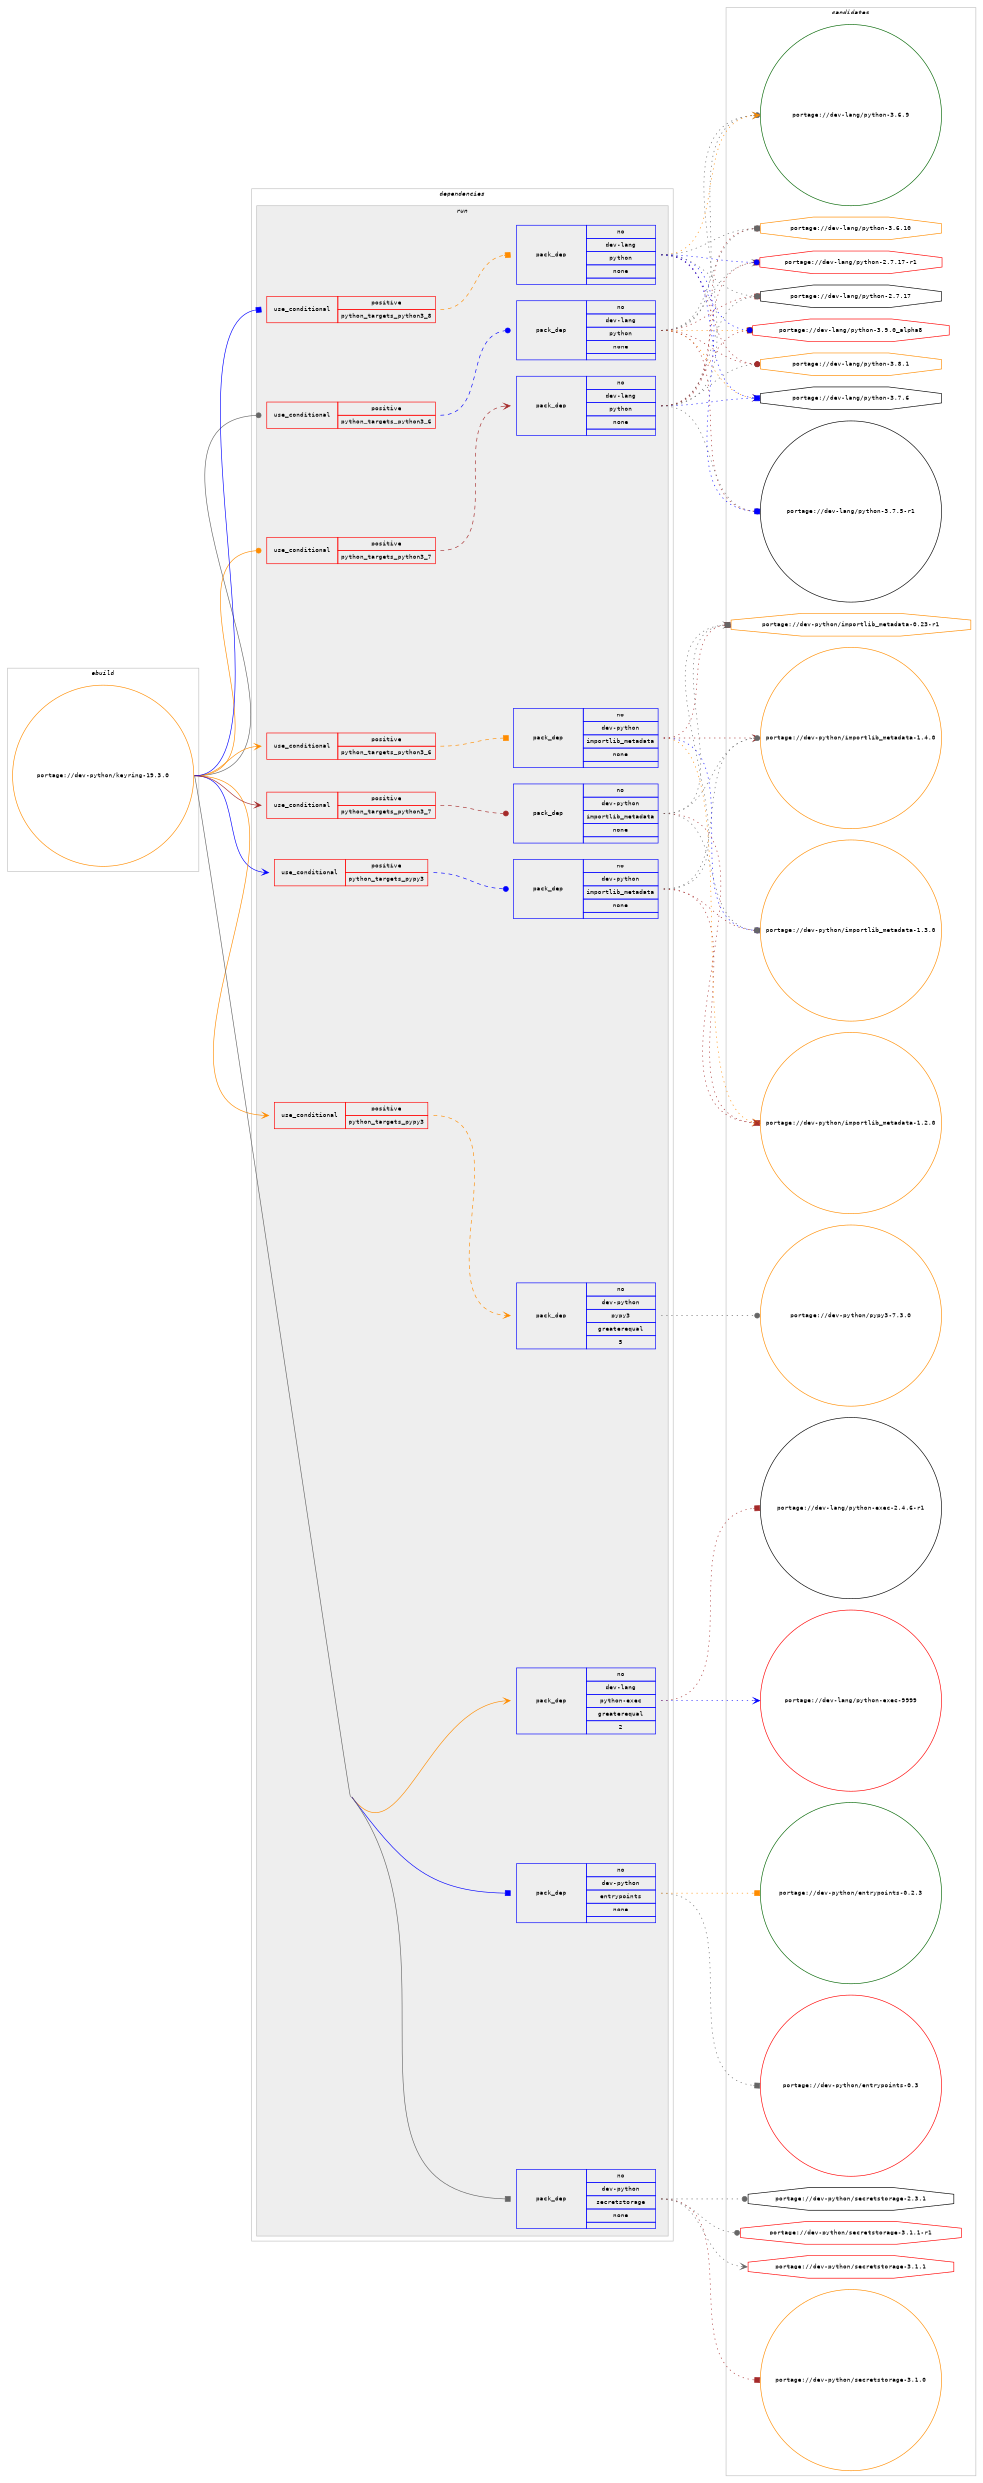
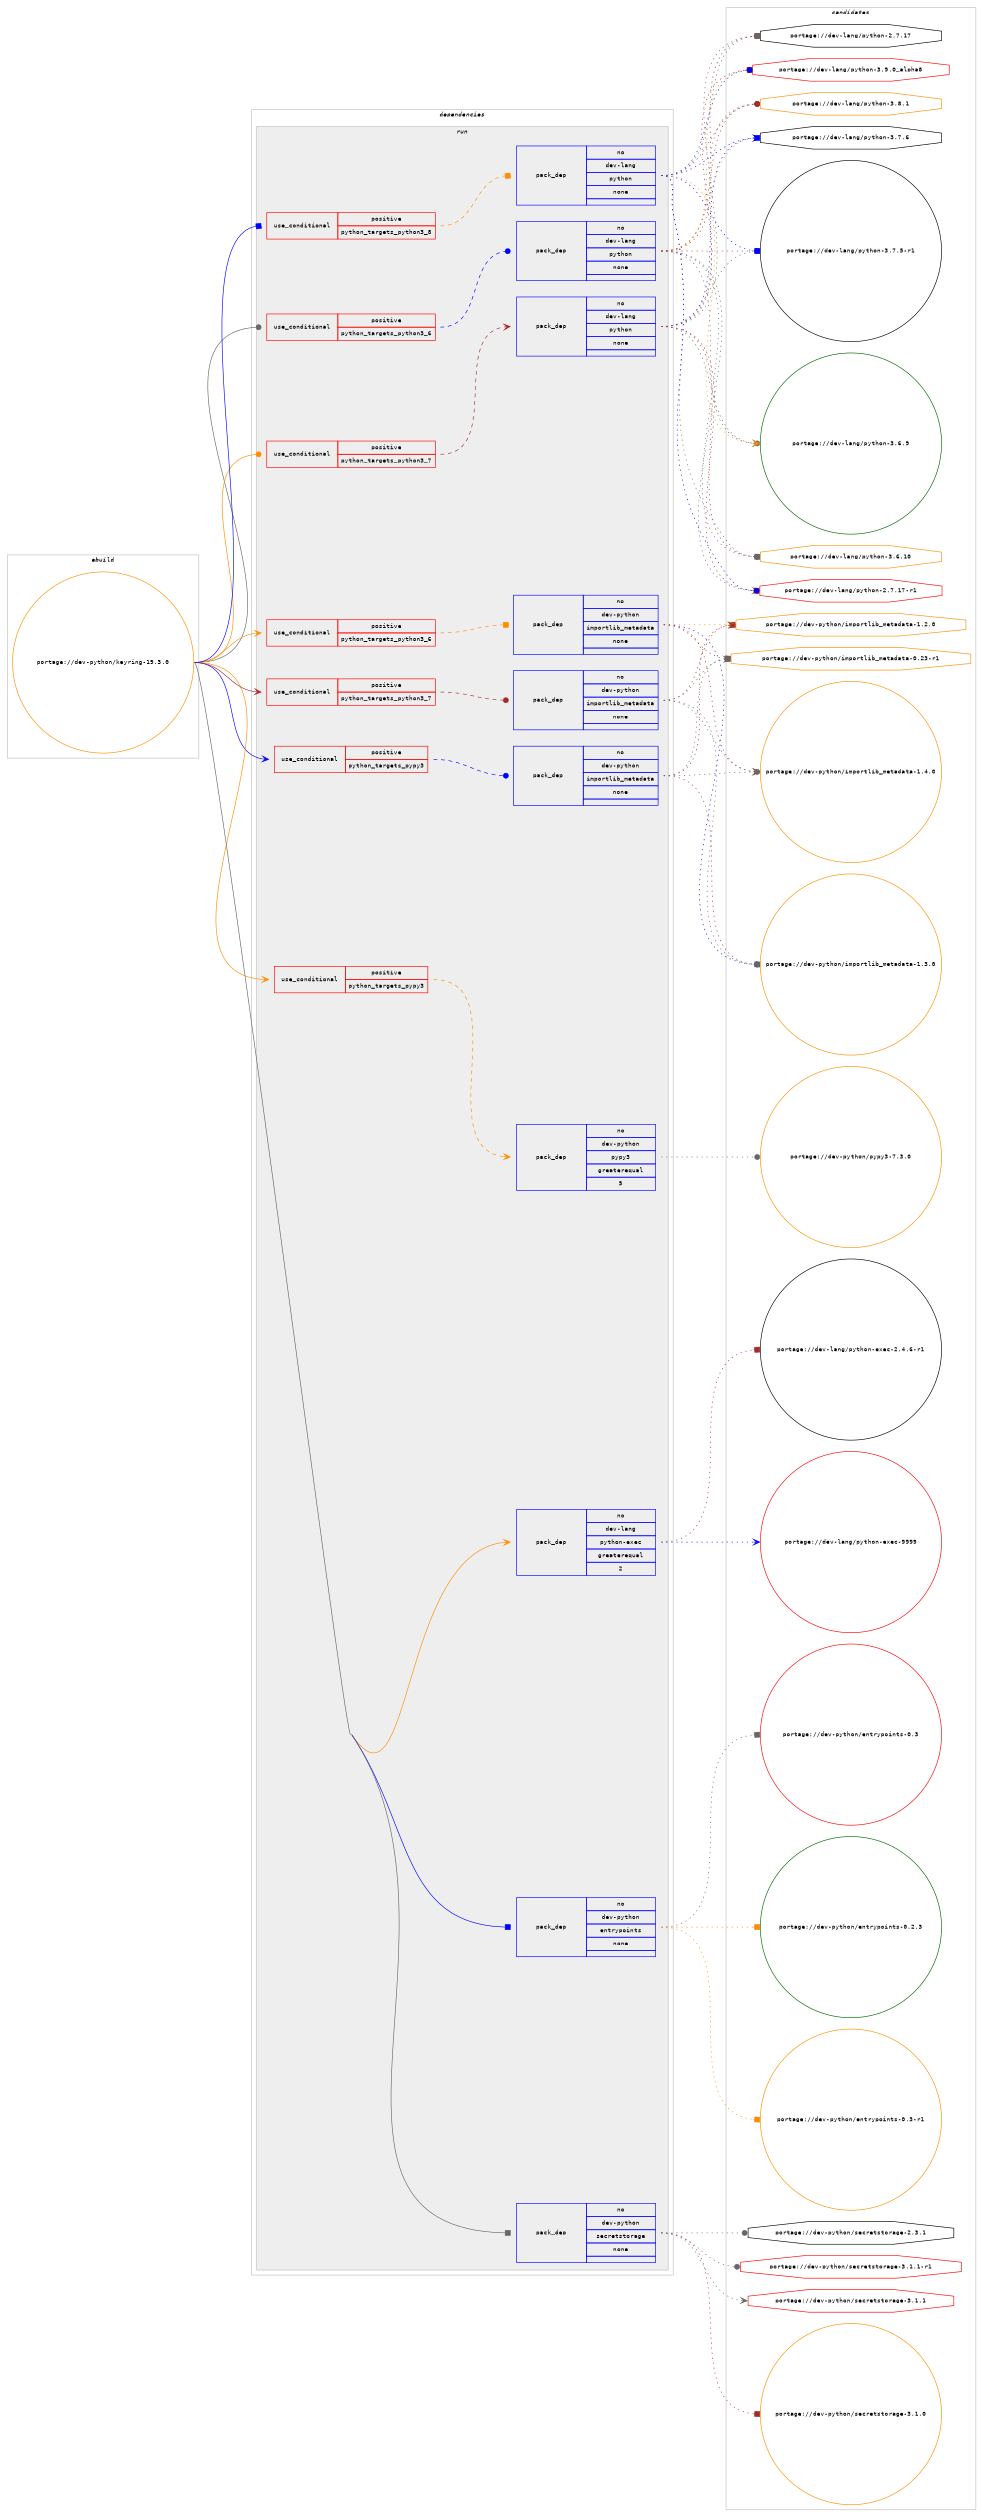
(851, 1123) -> (851, 625)
none -> (851, 2120)
